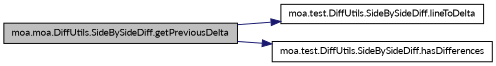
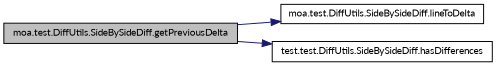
(121, 33) -> (121, 33)
(382, 52) -> (382, 52)
